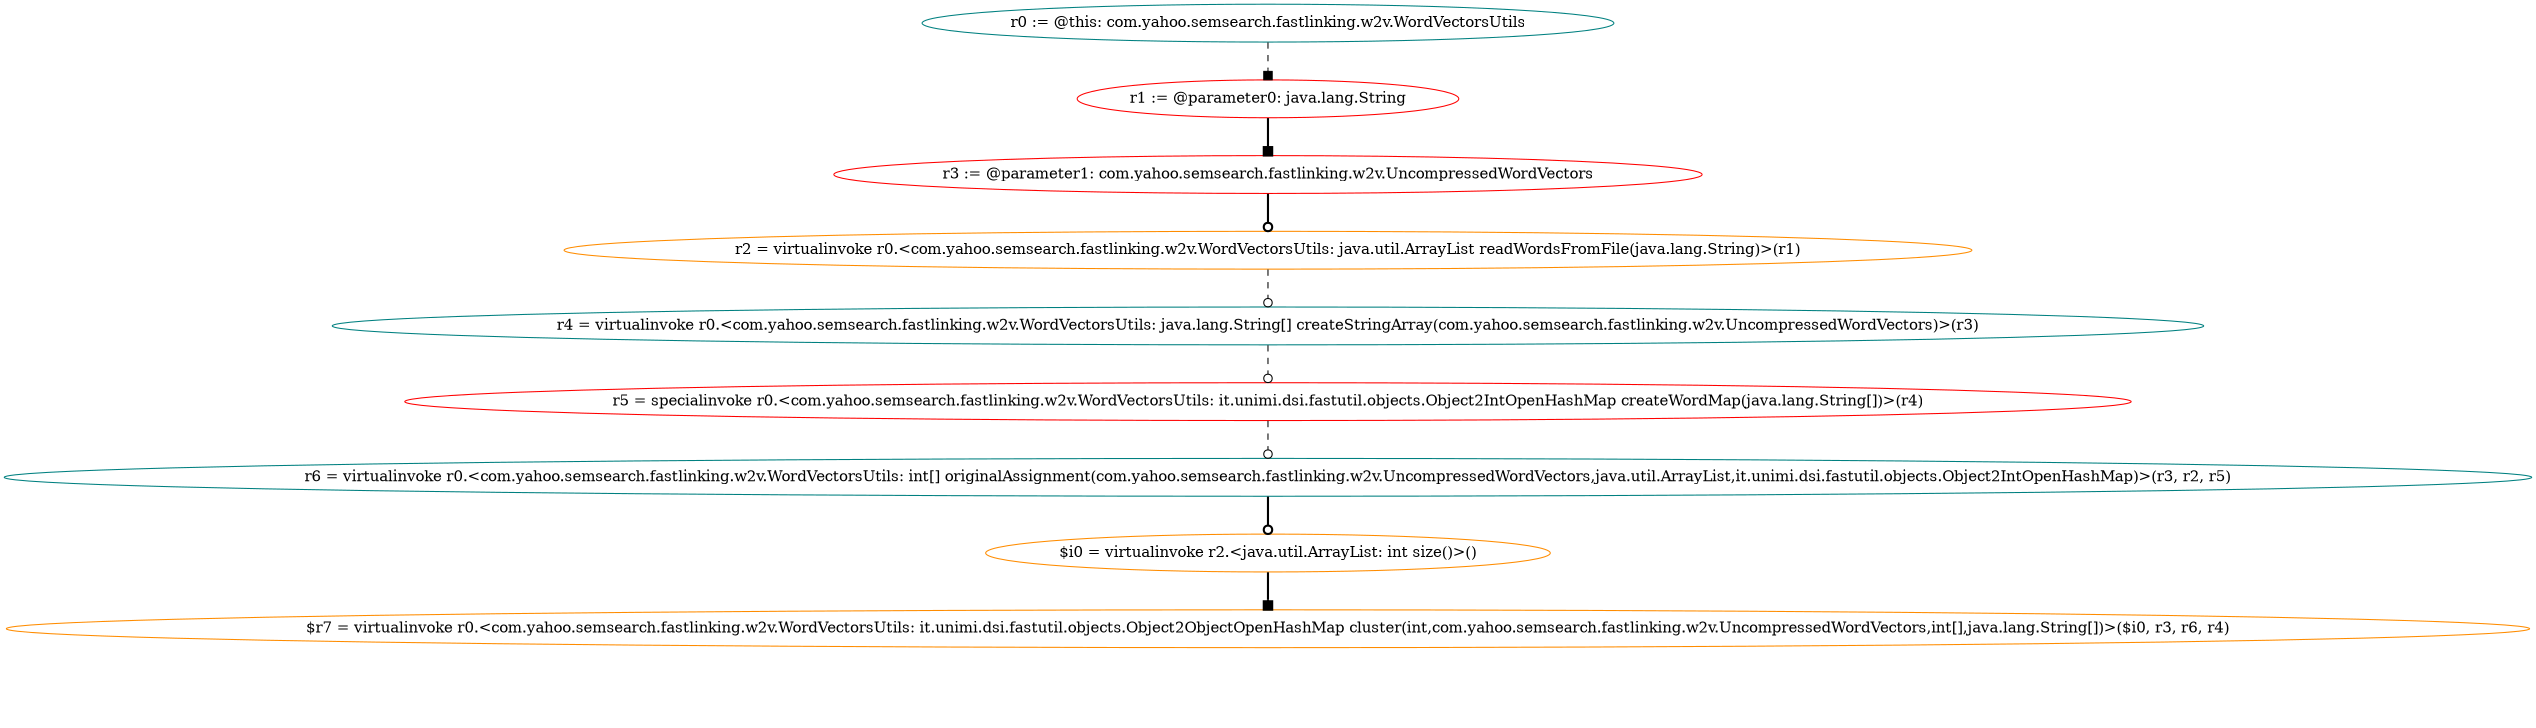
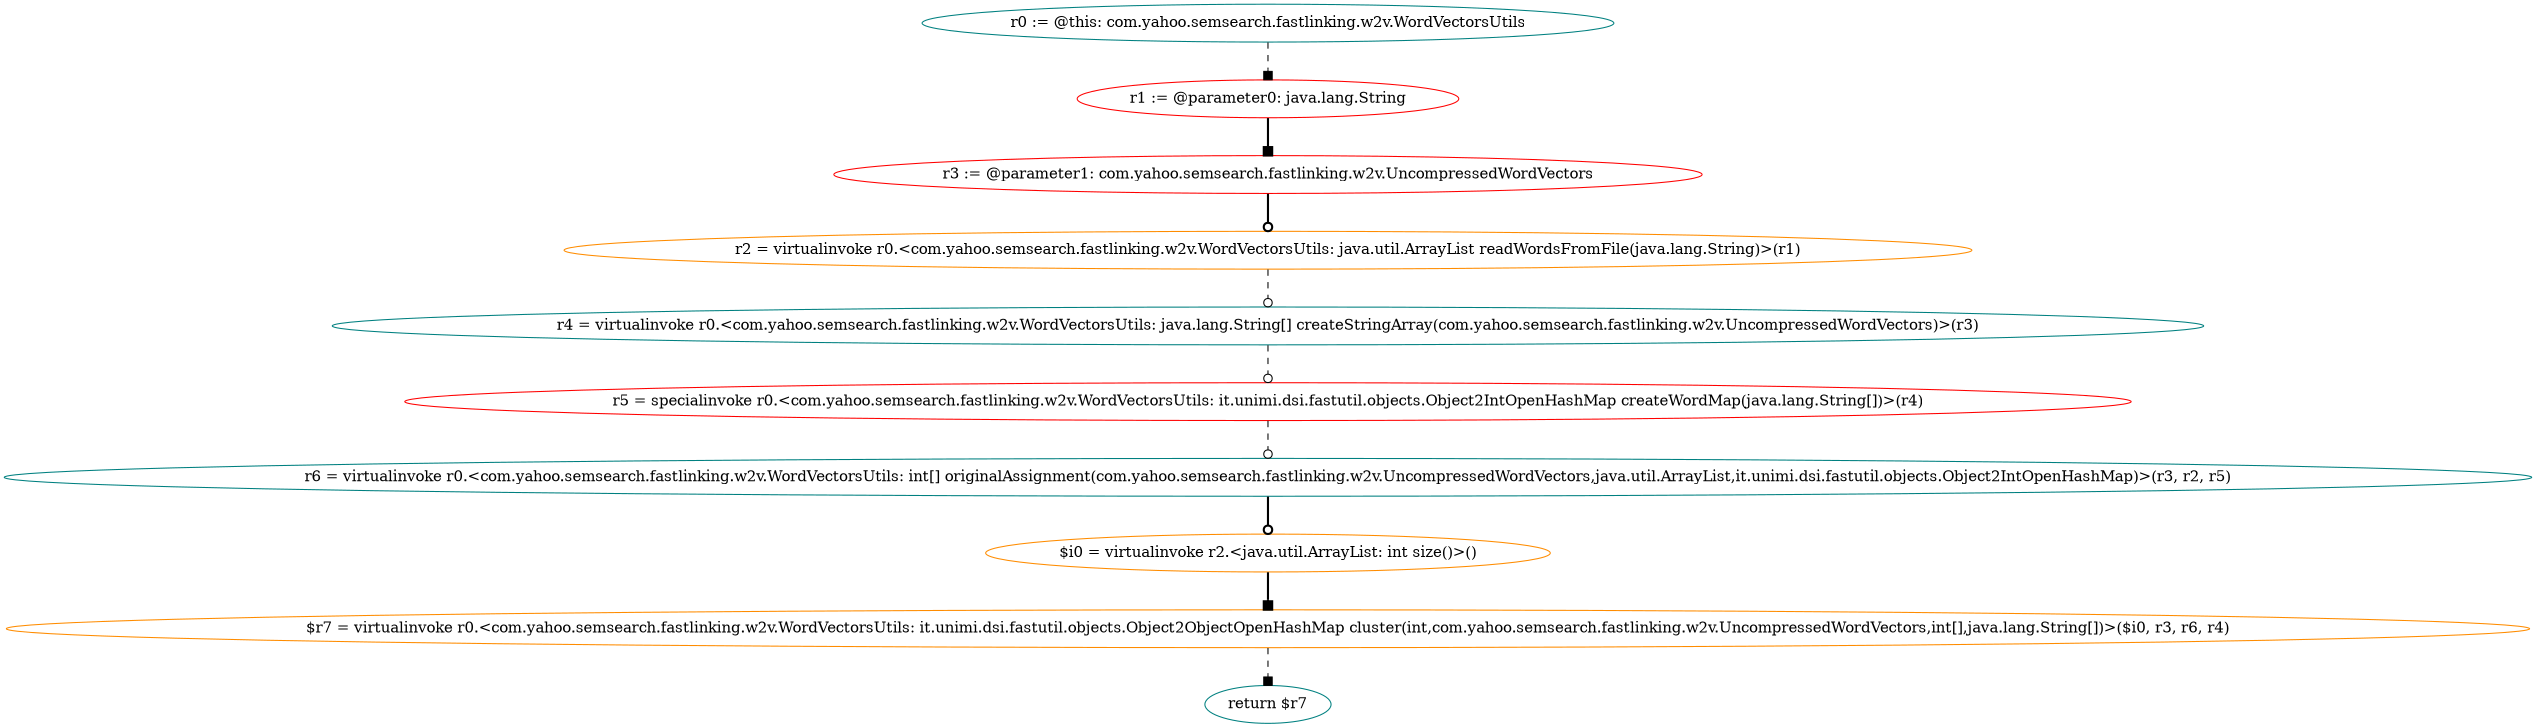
none -> (1268, 704)
